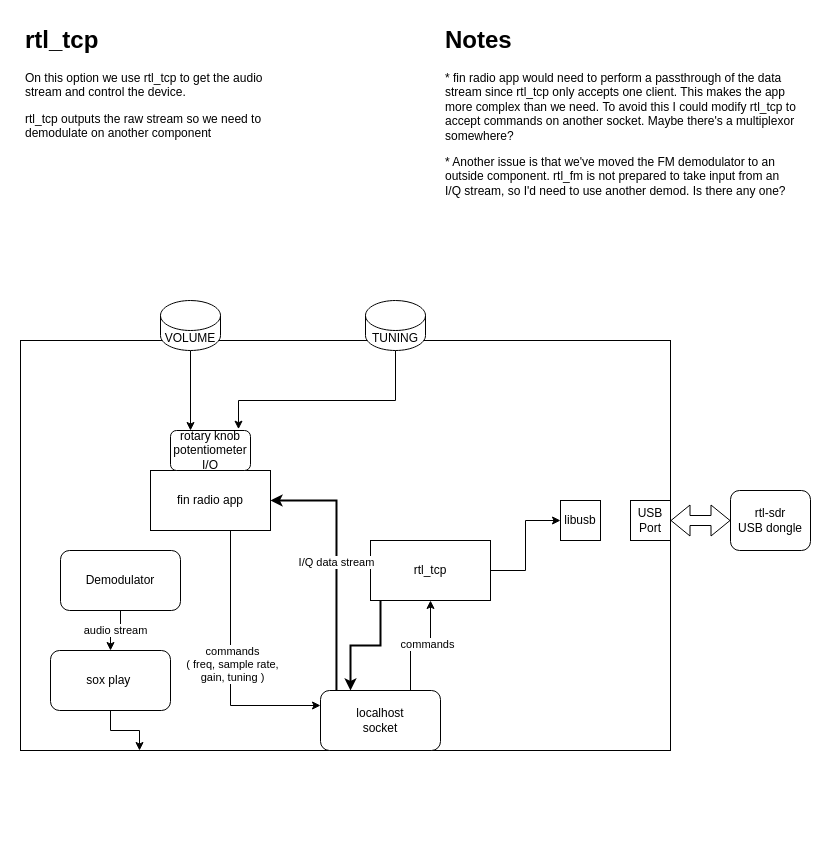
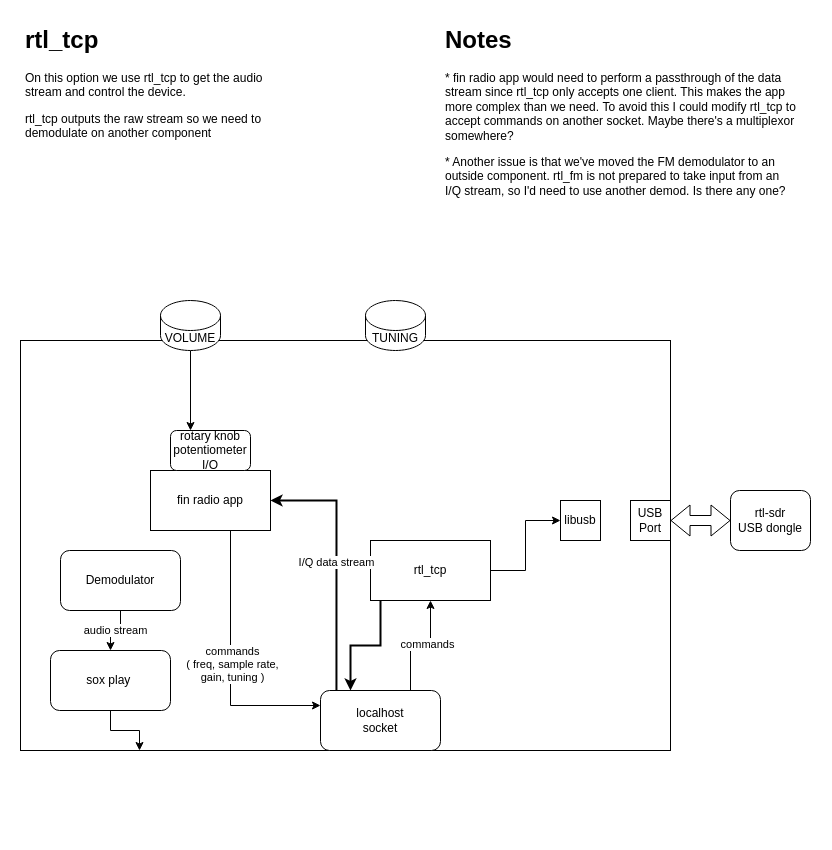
(332, 401) -> none
